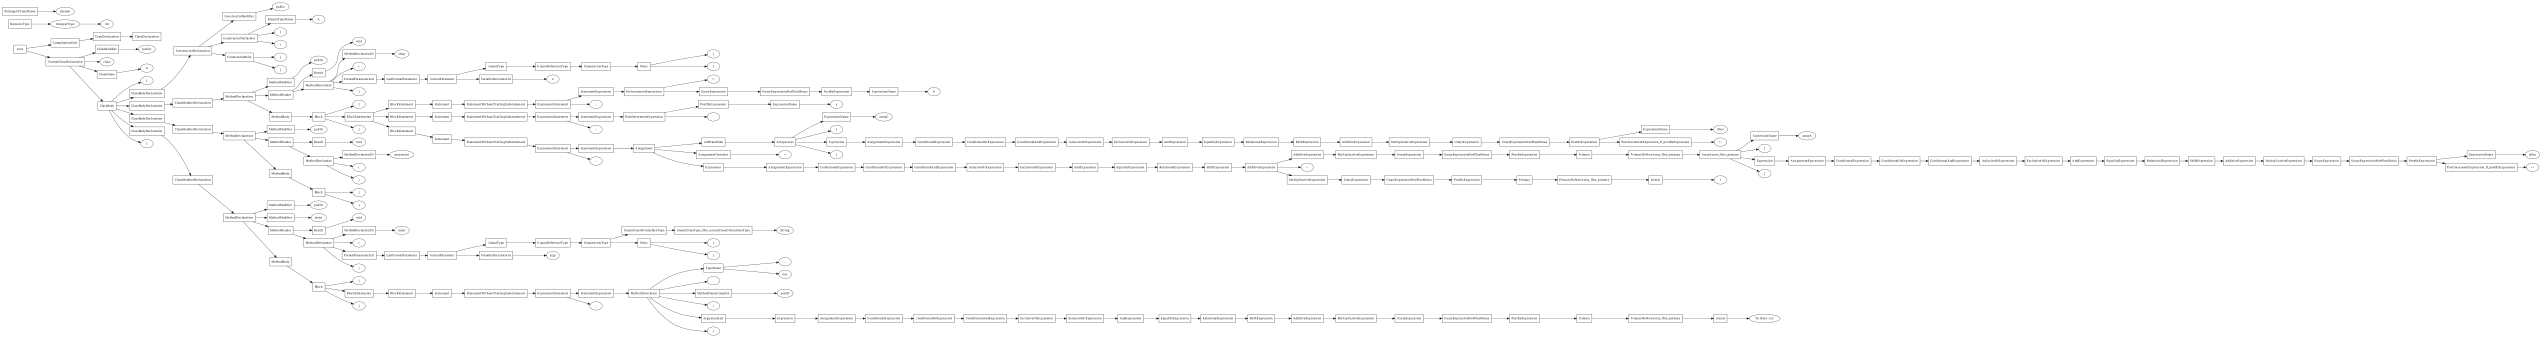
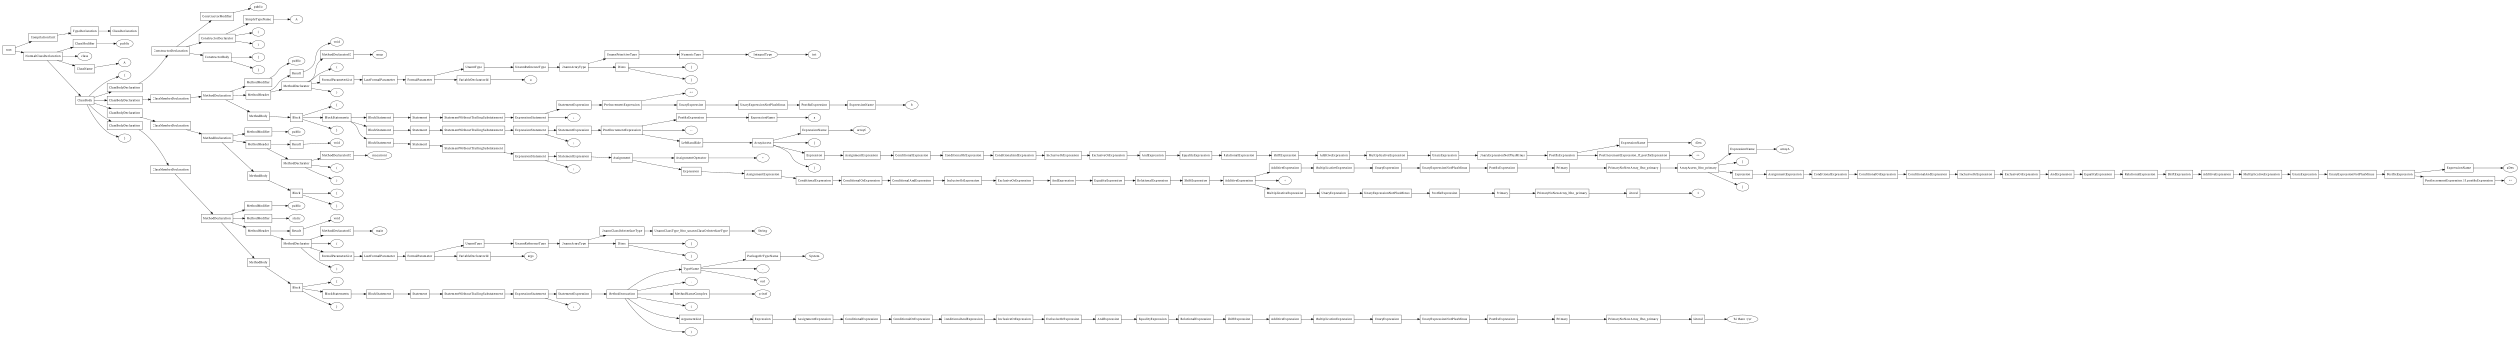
none -> (622, 55)
(677, 145) -> (660, 138)
none -> (722, 264)
